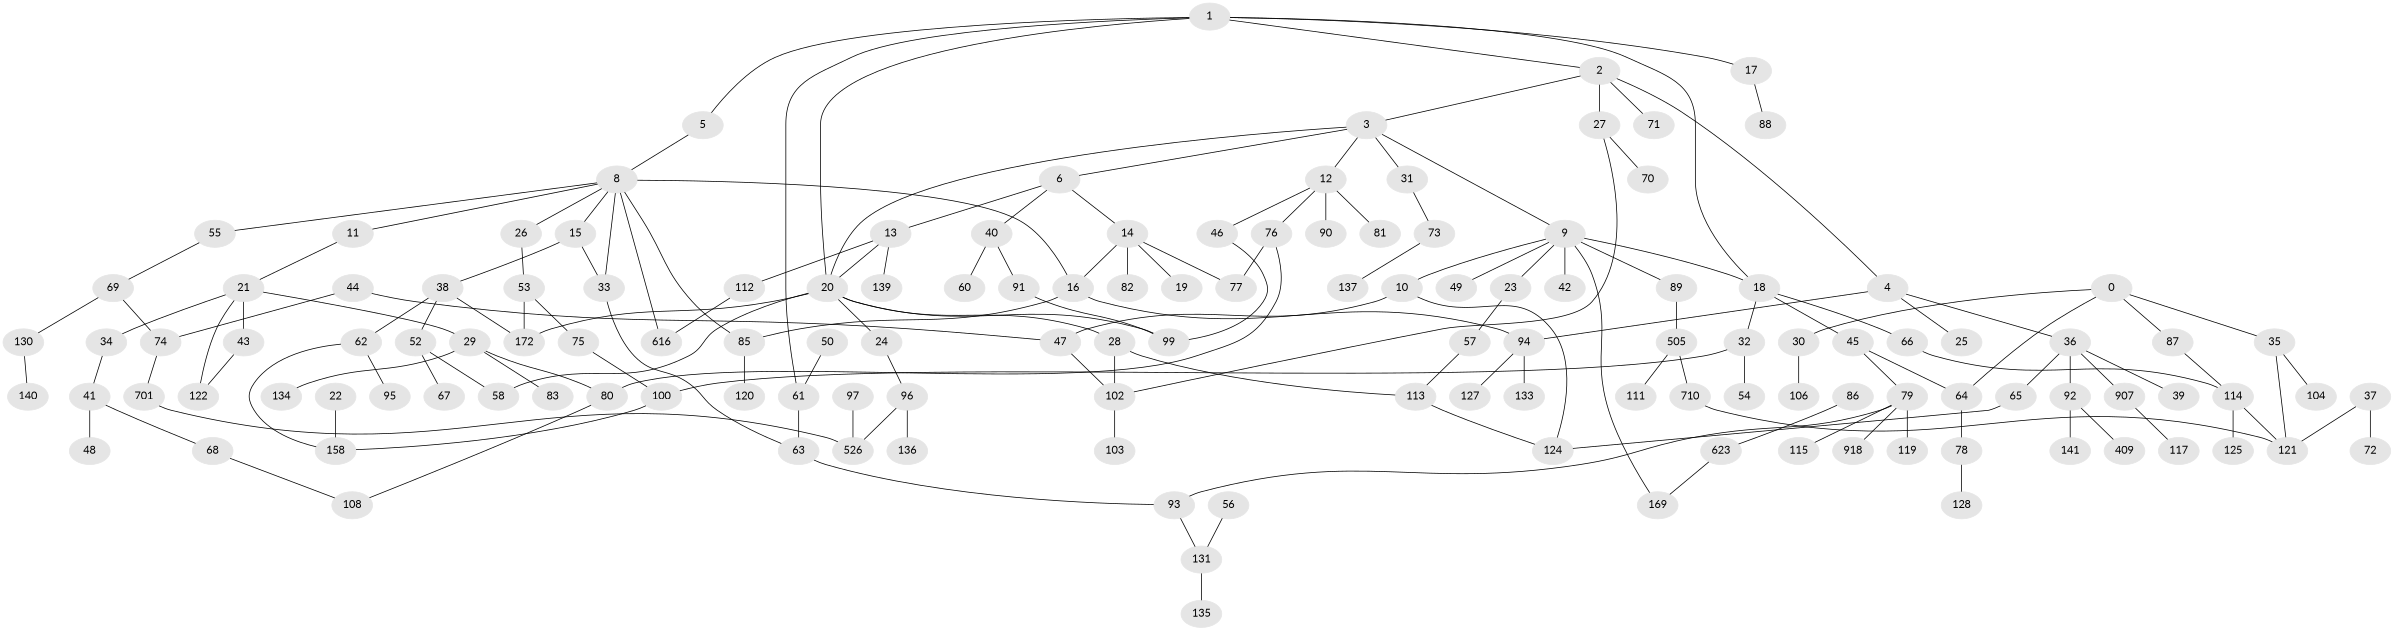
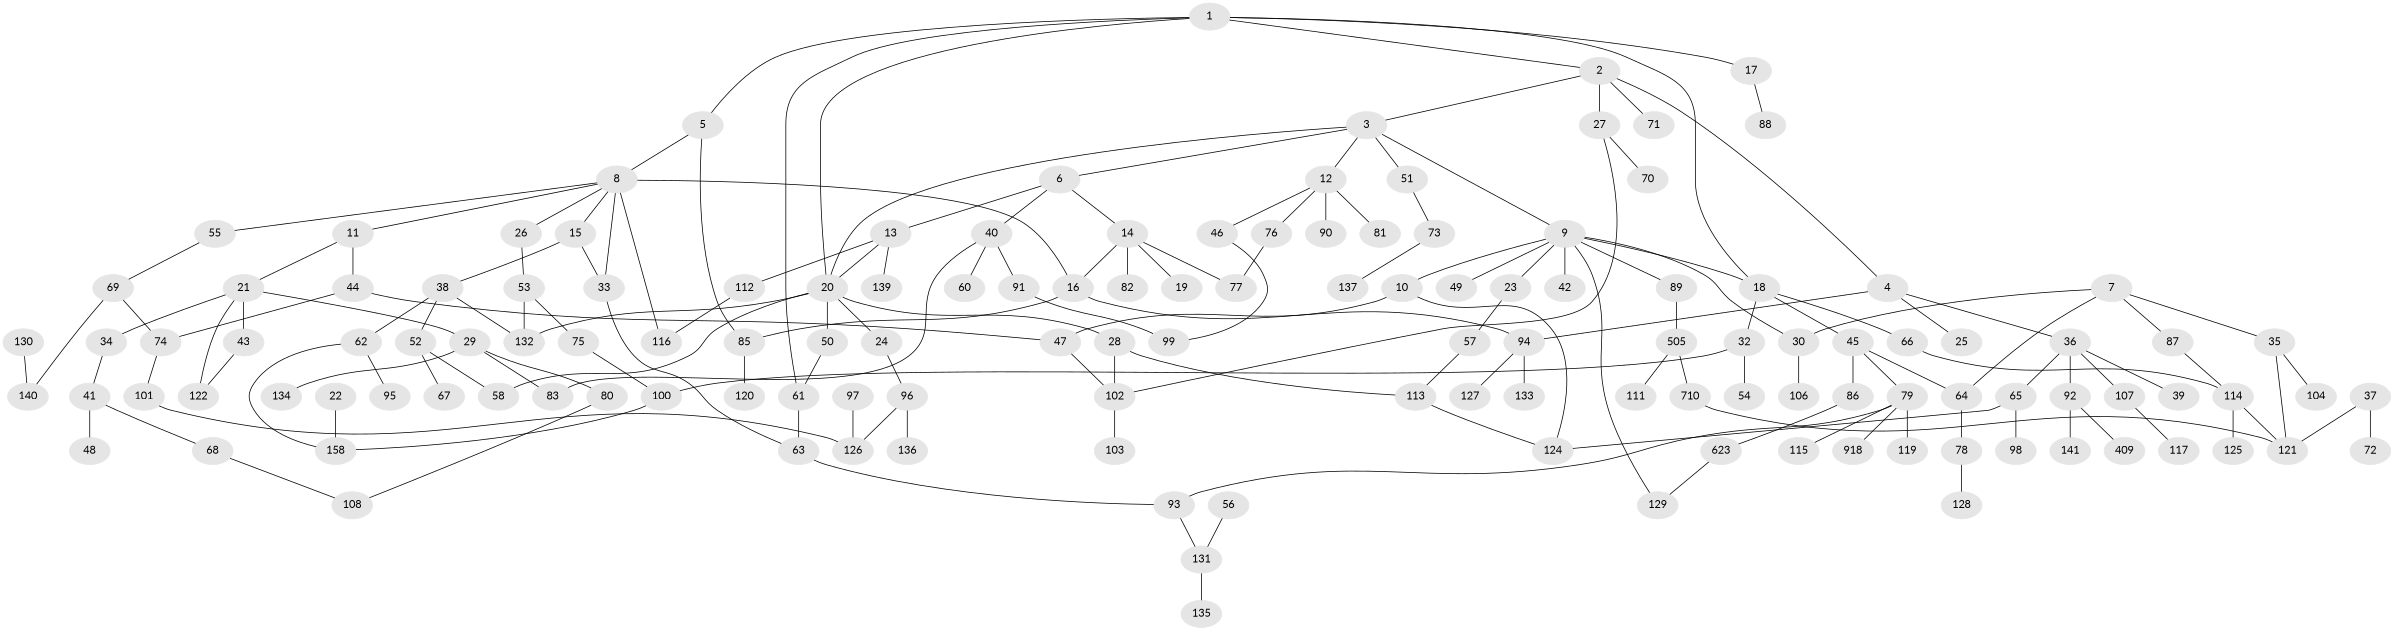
(1407, 179) -> (1407, 179)
none -> (353, 261)
(669, 269) -> (703, 238)
none -> (1692, 269)
(2112, 288) -> (2112, 288)
(68, 315) -> (69, 342)
(1045, 315) -> (827, 315)
(524, 342) -> (524, 342)
(661, 342) -> (661, 342)
(1152, 365) -> none
none -> (882, 369)
none -> (1853, 370)
(144, 397) -> (144, 397)
(2124, 397) -> (2124, 397)
(853, 451) -> (853, 451)
none -> (2016, 451)
(1658, 505) -> (1658, 505)
